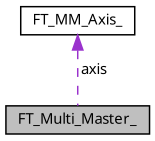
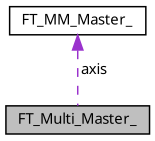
(78, 21) -> (78, 21)
